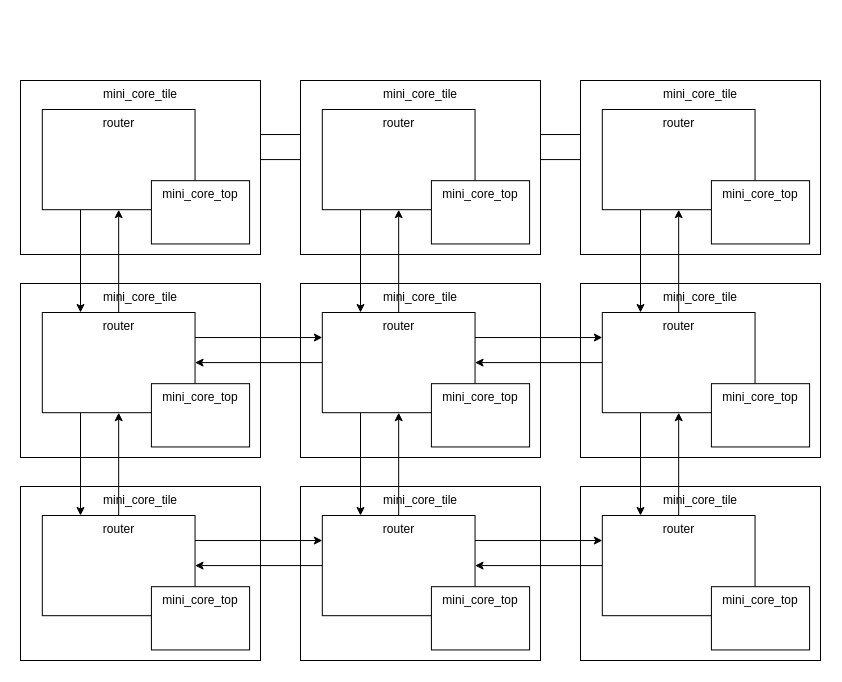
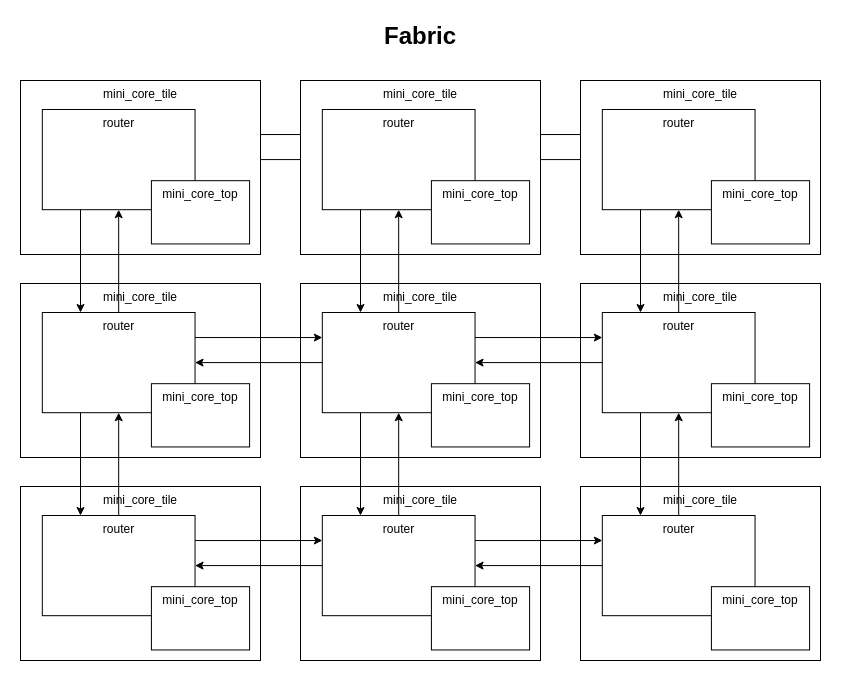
none -> (421, 41)
